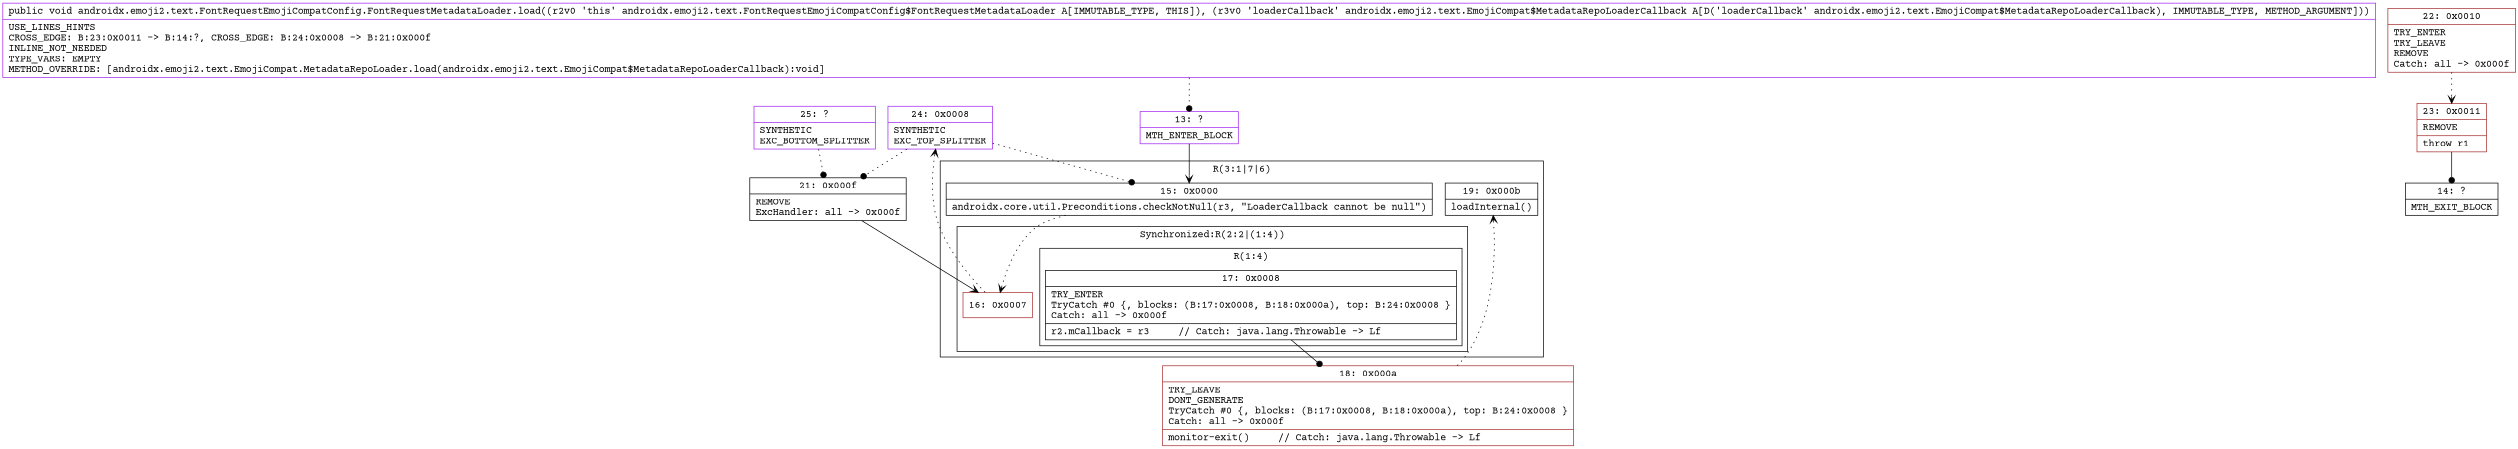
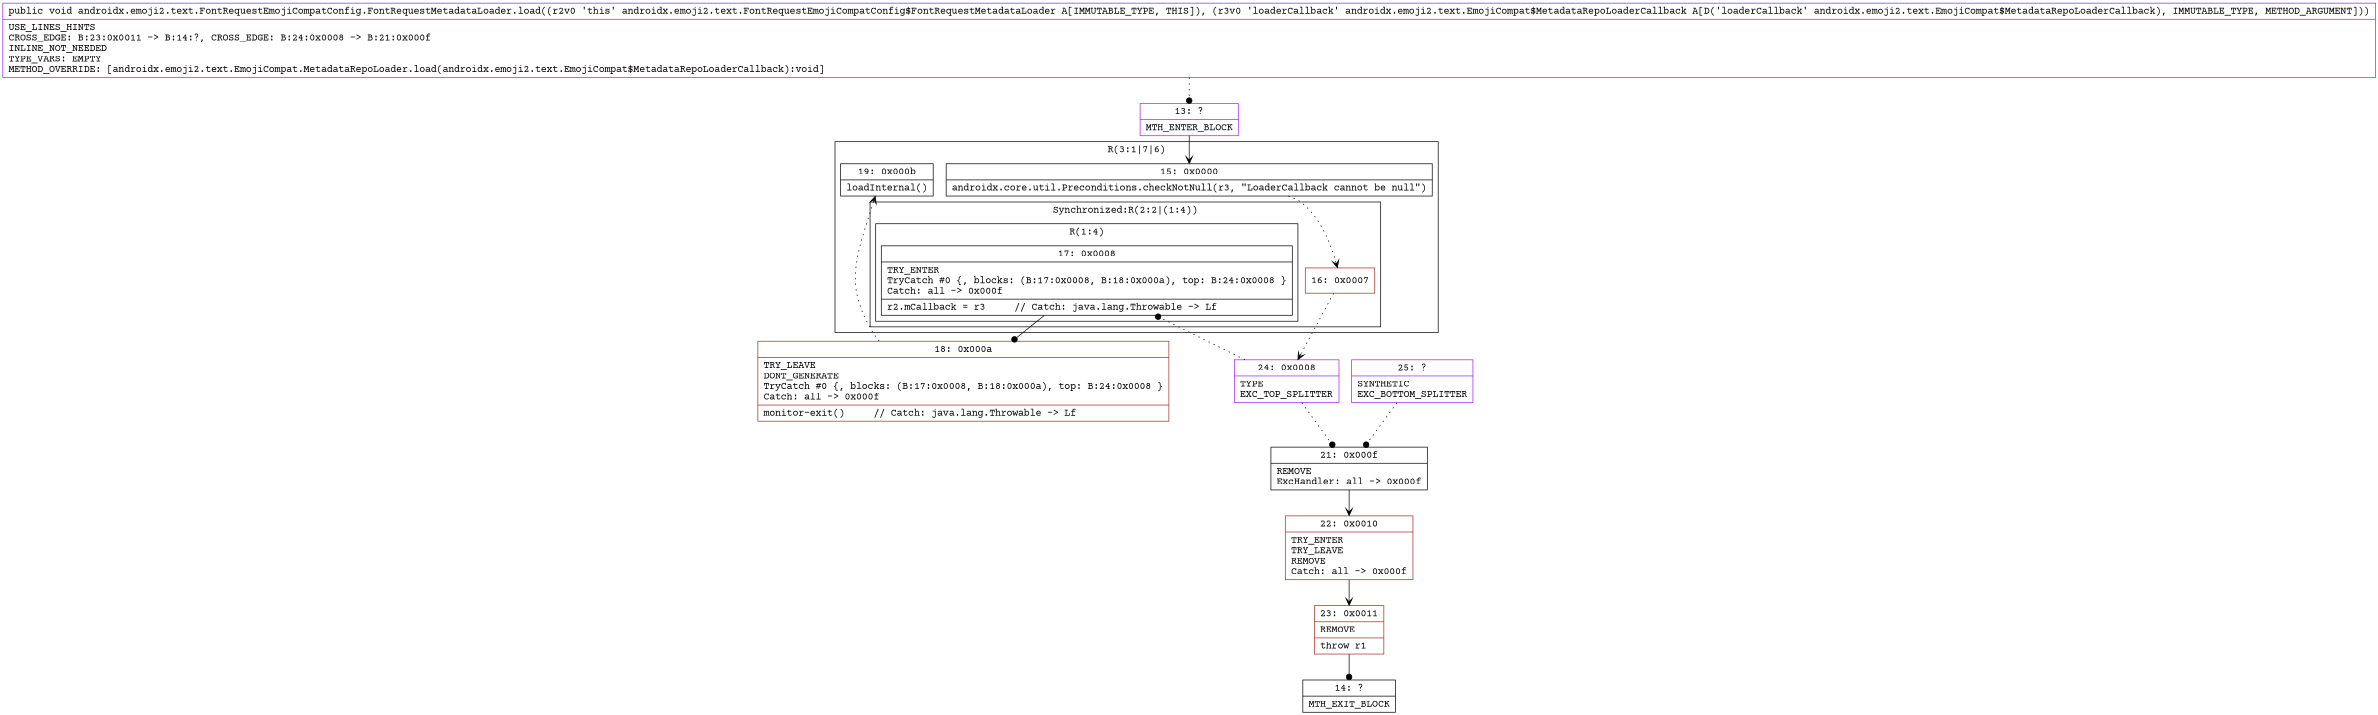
(2452, 84) -> (1349, 589)
(920, 130) -> (1252, 384)
(1071, 165) -> (1203, 339)
(917, 255) -> (1349, 499)
